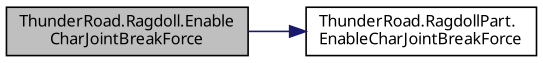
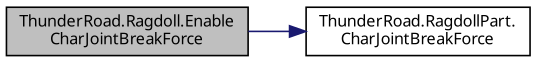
(421, 31) -> (418, 31)
